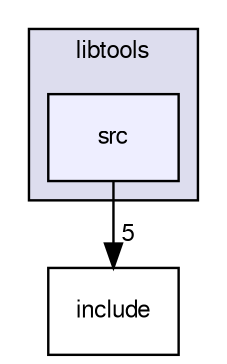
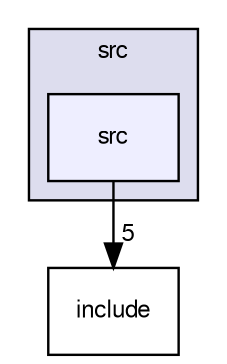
(113, 52) -> (113, 52)
